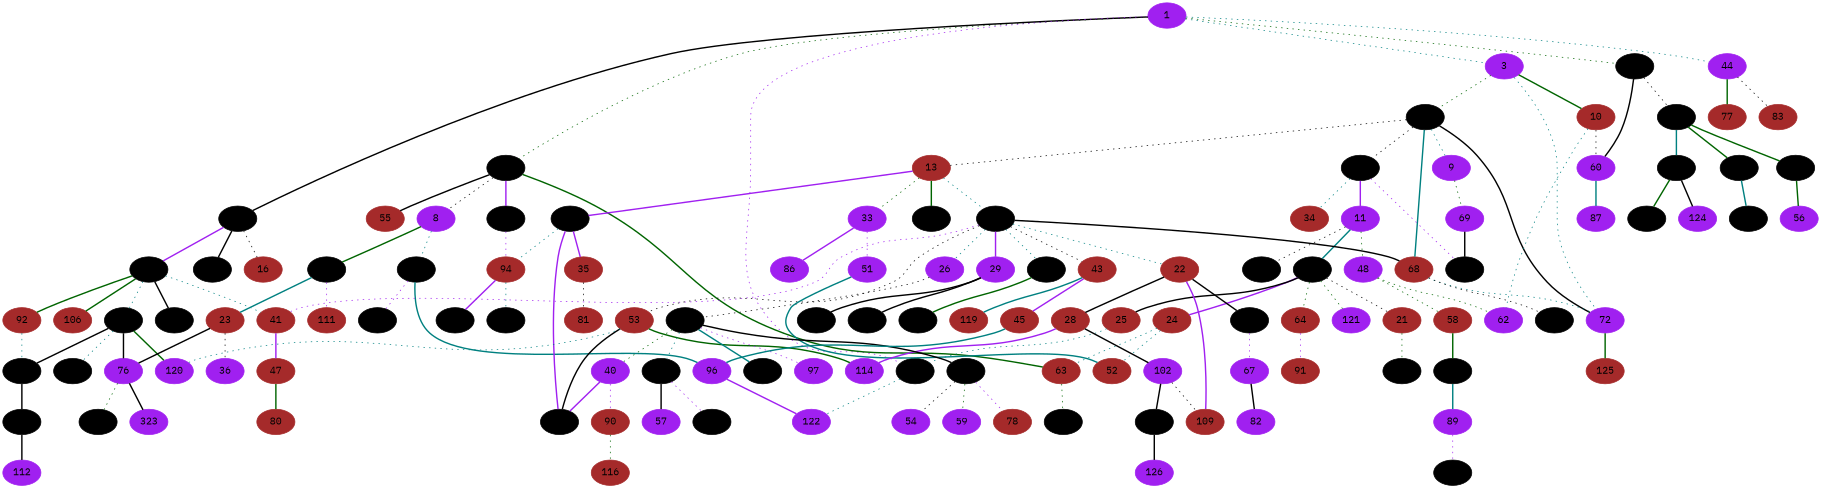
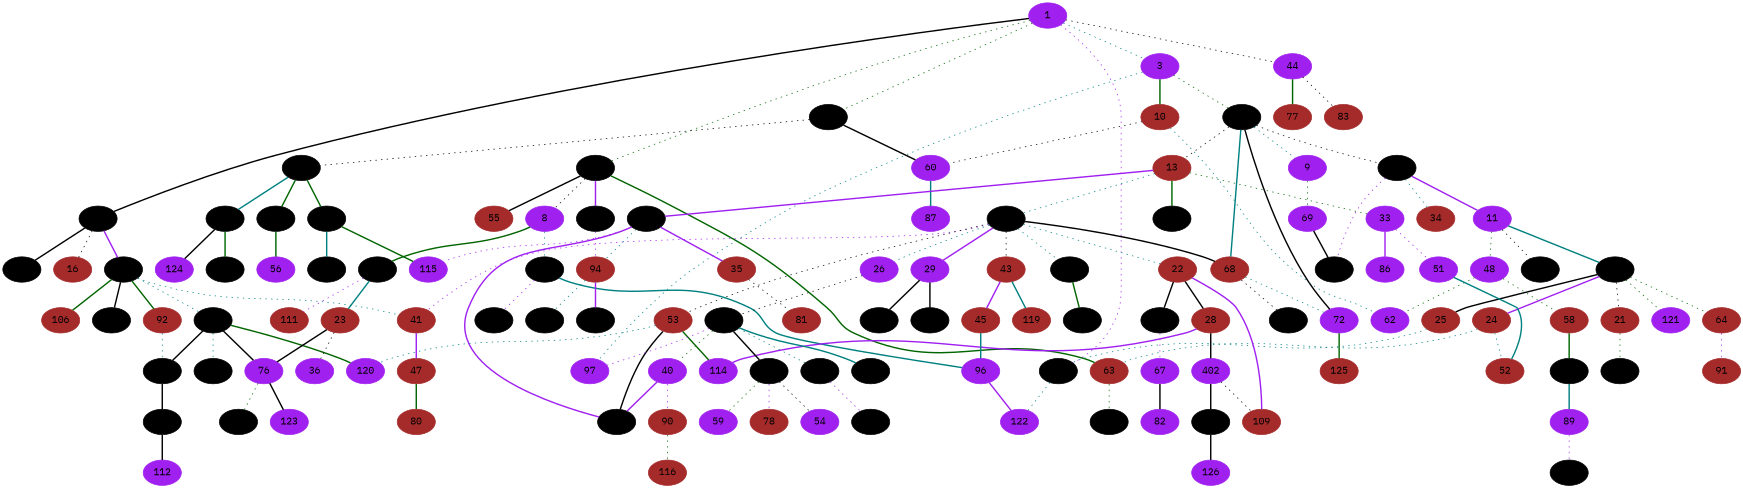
(1448, 33) -> (1170, 41)
(1557, 192) -> (850, 179)
none -> (428, 270)
(1163, 371) -> (1211, 371)
(149, 422) -> (289, 422)
(661, 422) -> none
